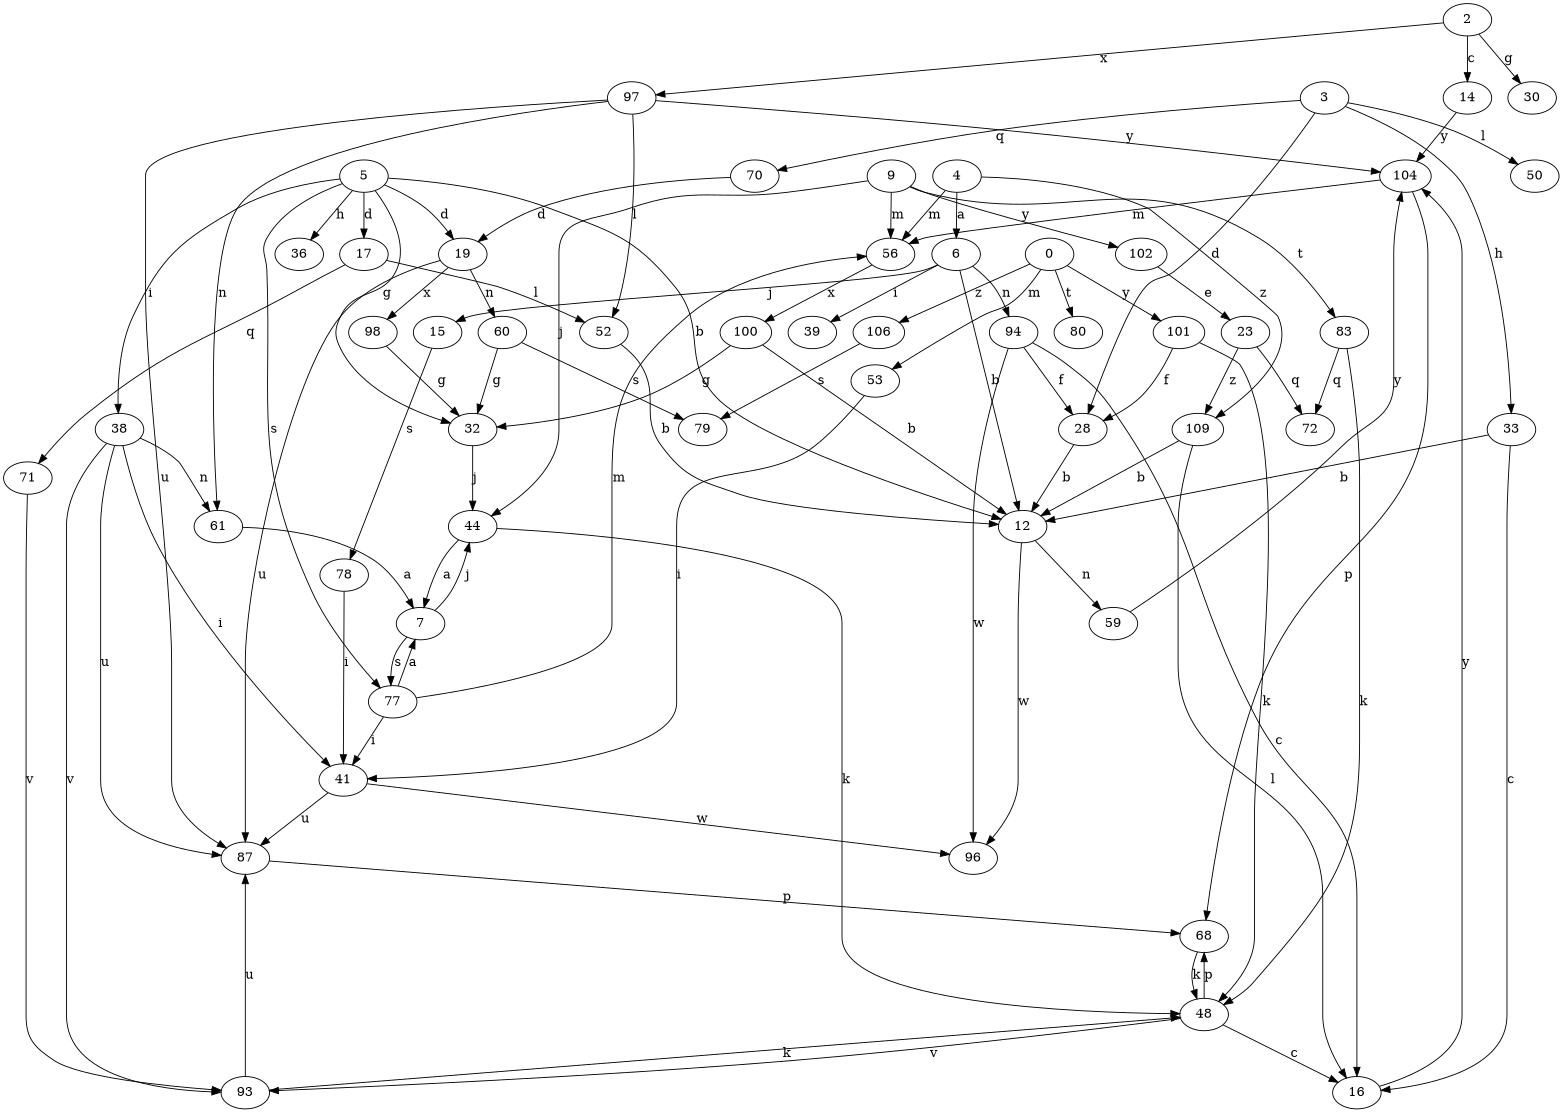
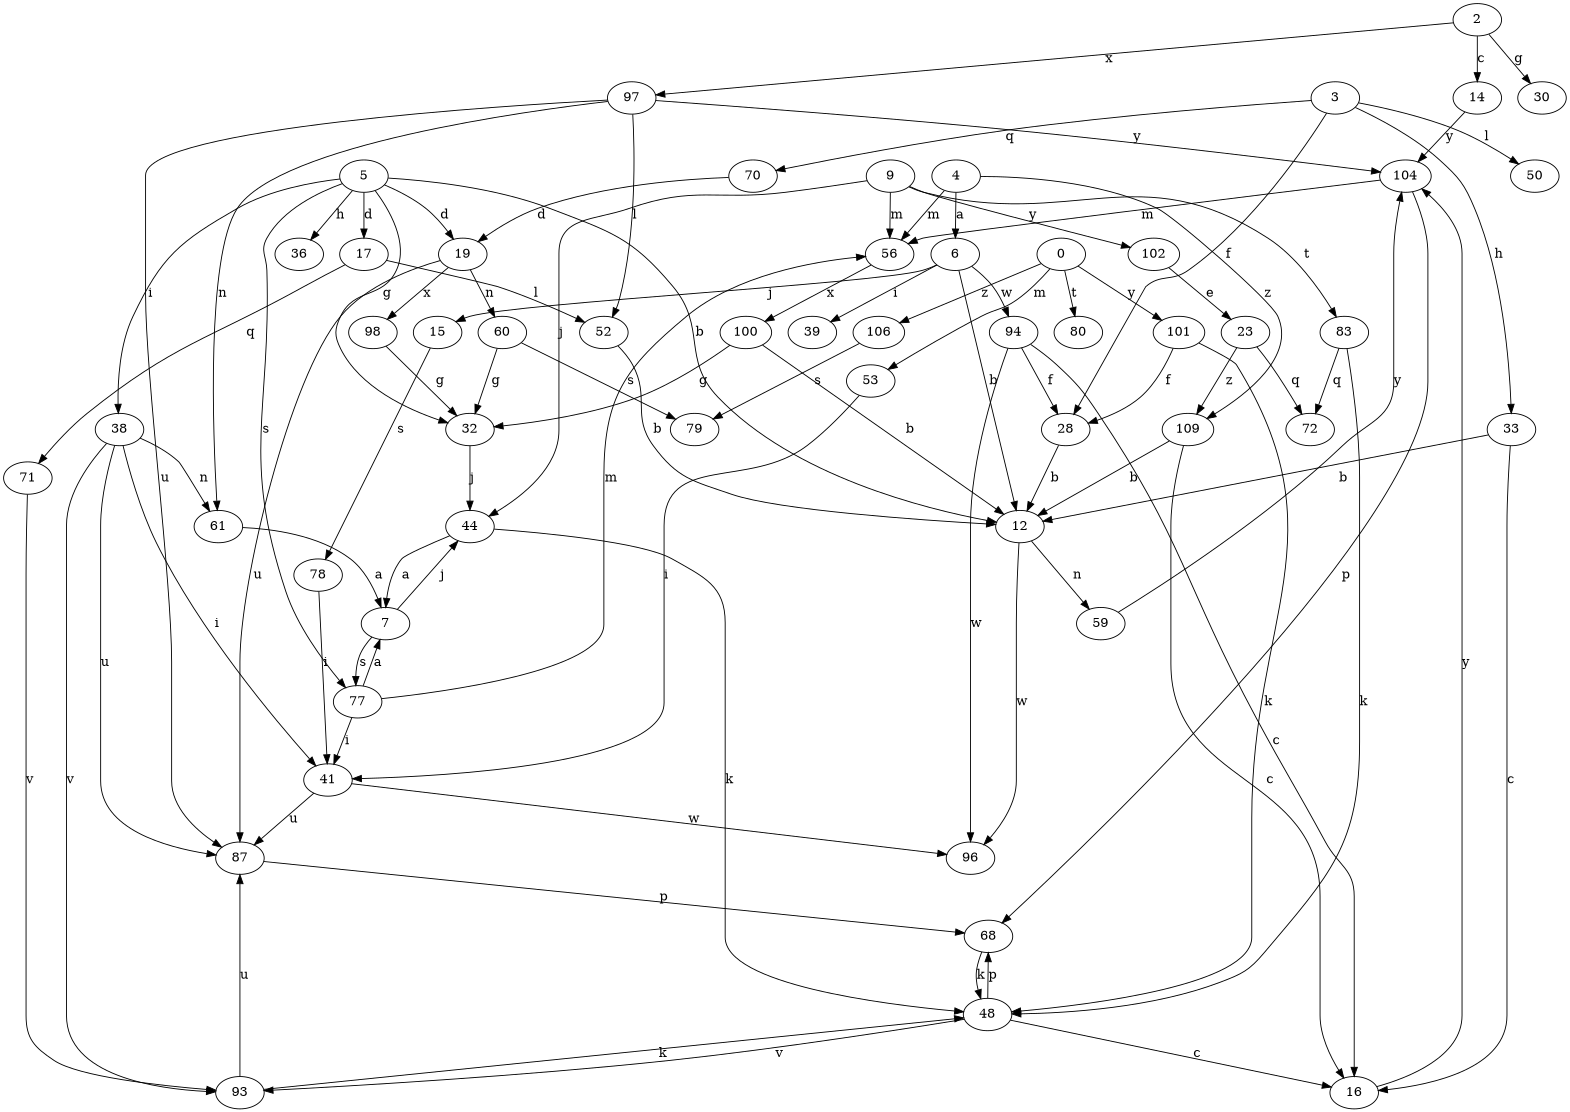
(1216, 254) -> (1228, 254)
(1006, 293) -> (1007, 293)
(1273, 780) -> (1270, 780)
